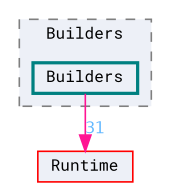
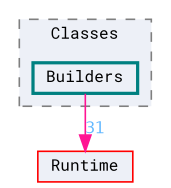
(85, 35) -> (85, 35)
